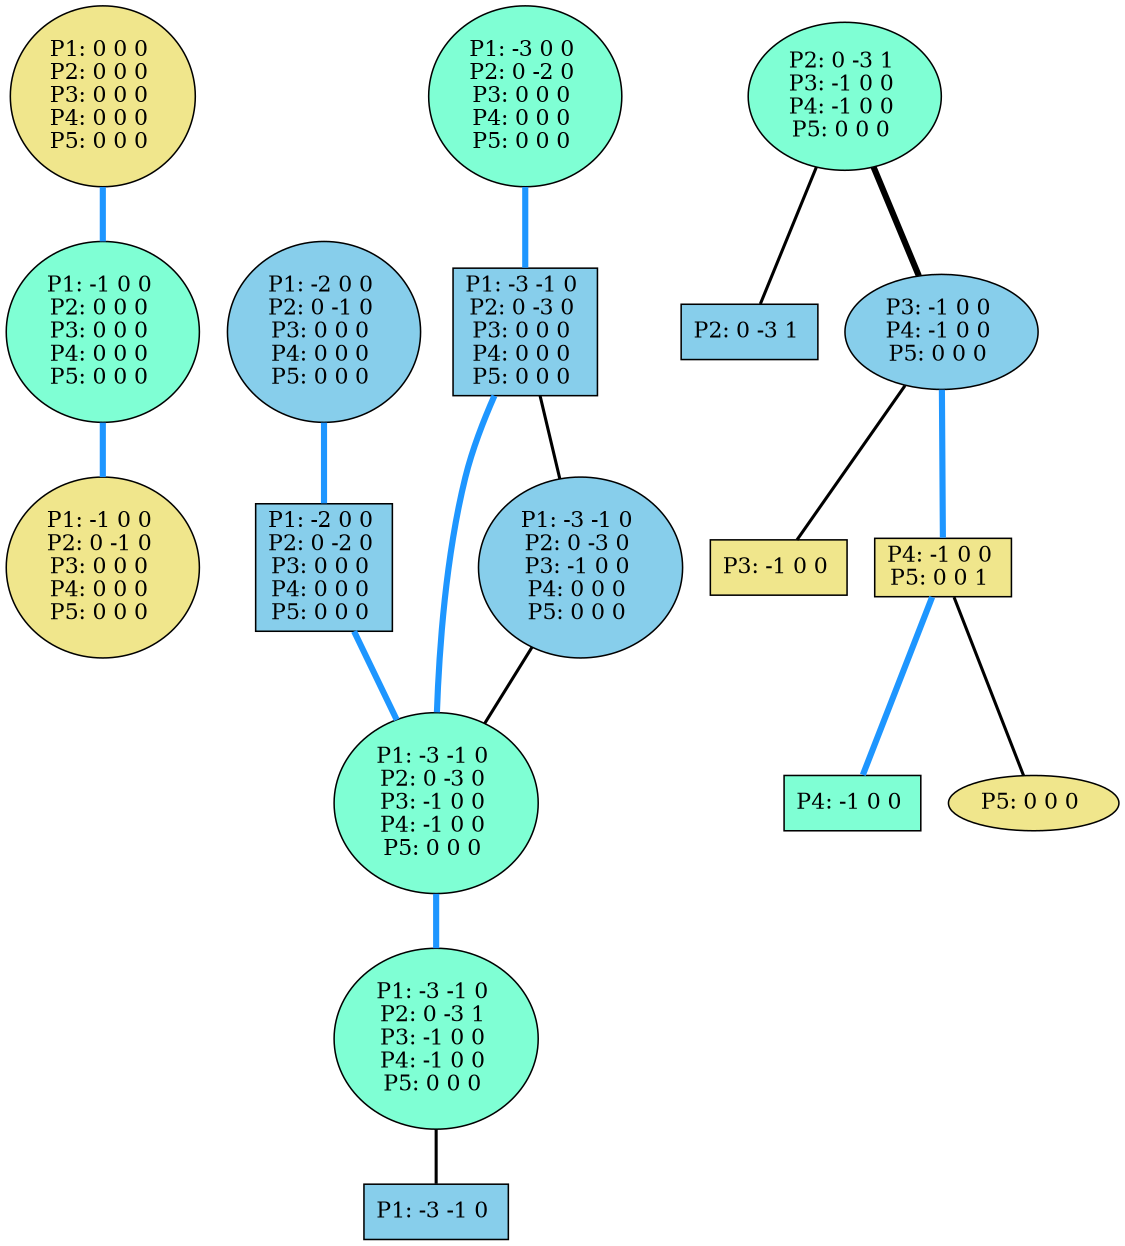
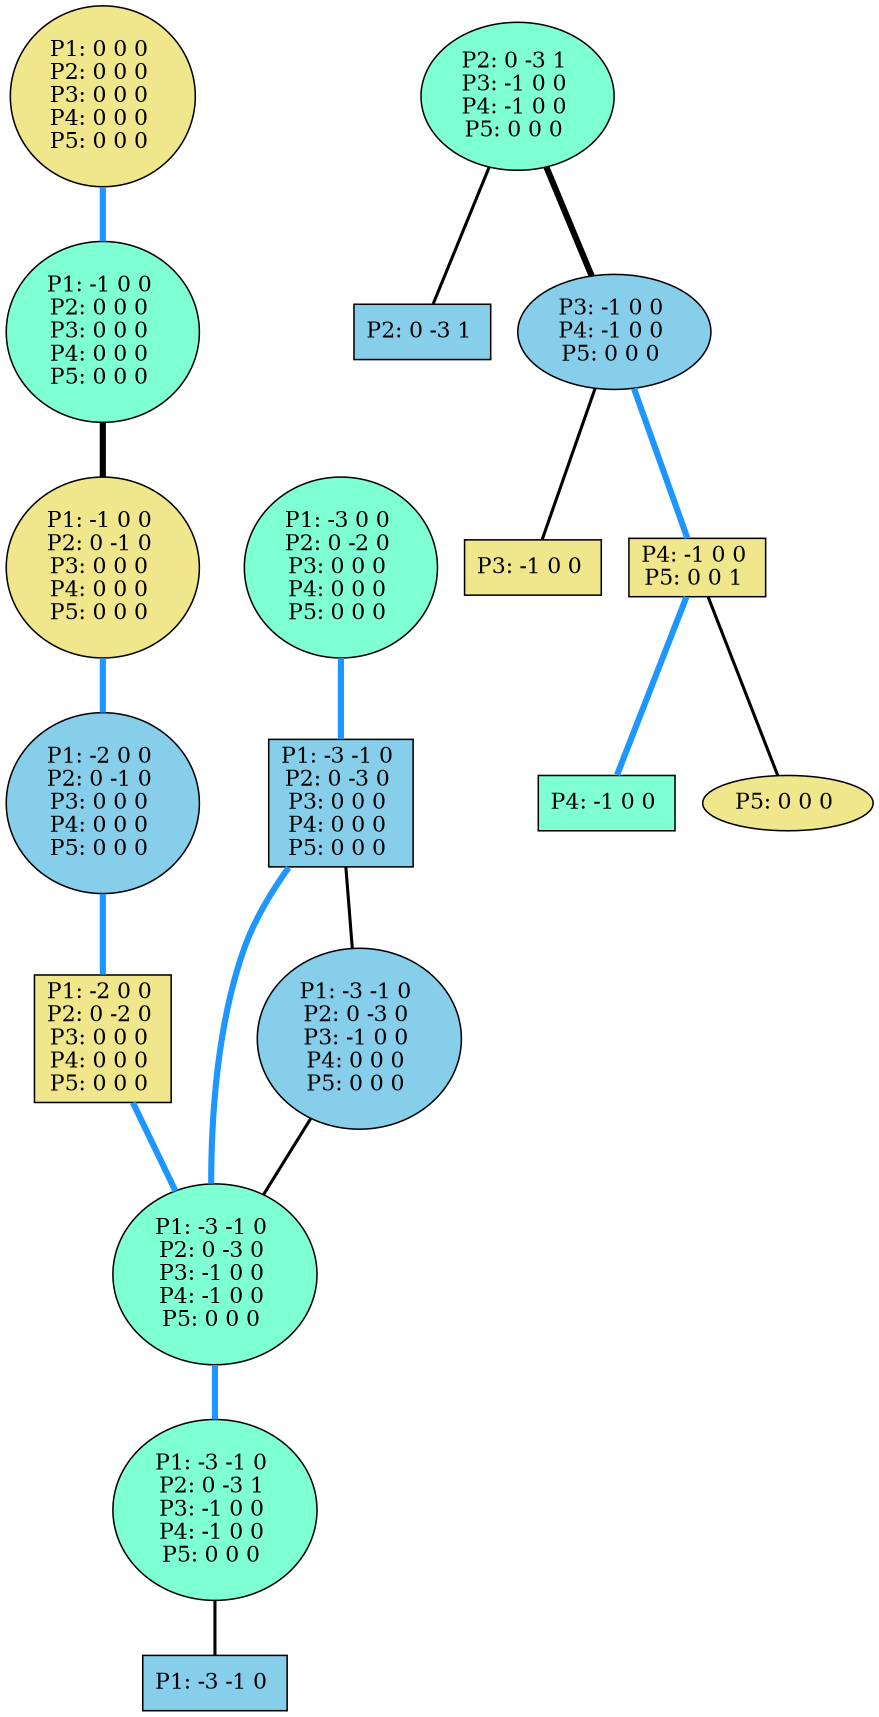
(103, 450) -> (103, 450)
(324, 568) -> (103, 1039)
none -> (103, 686)
